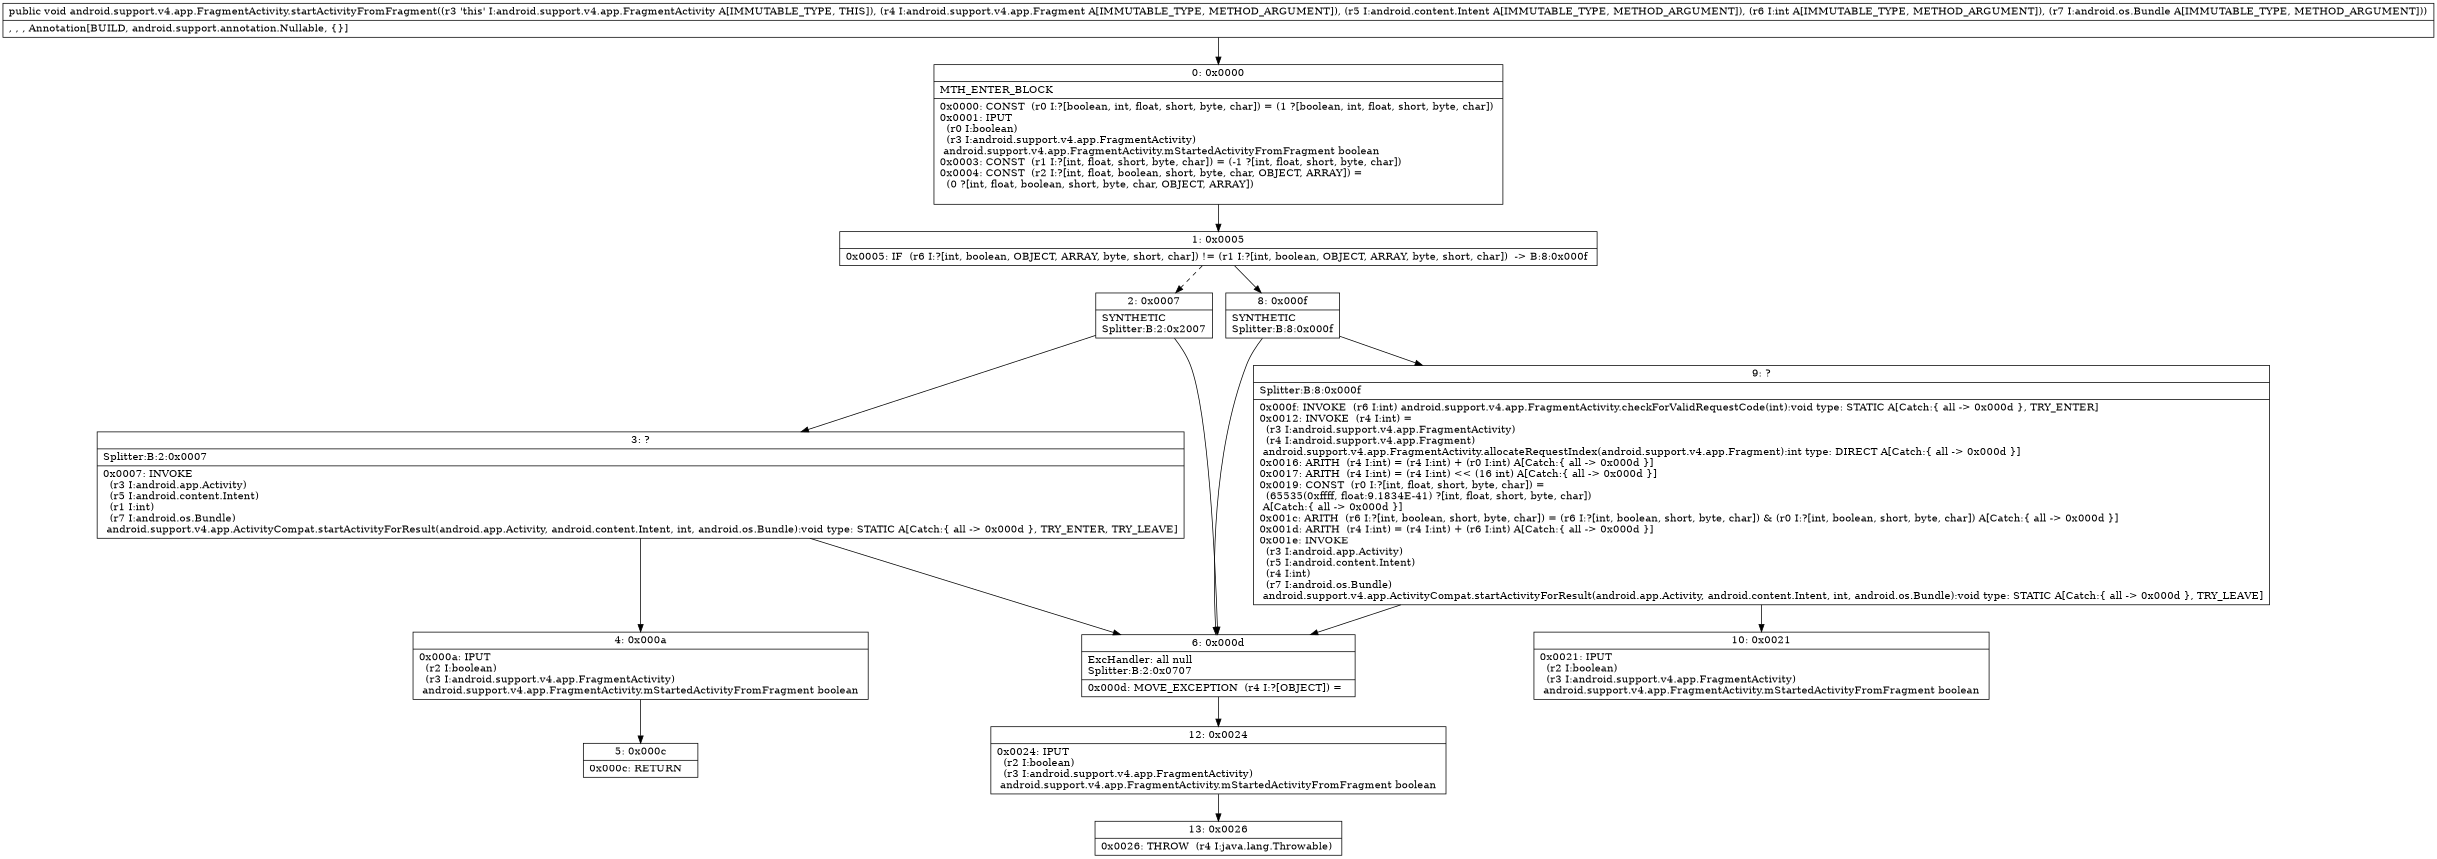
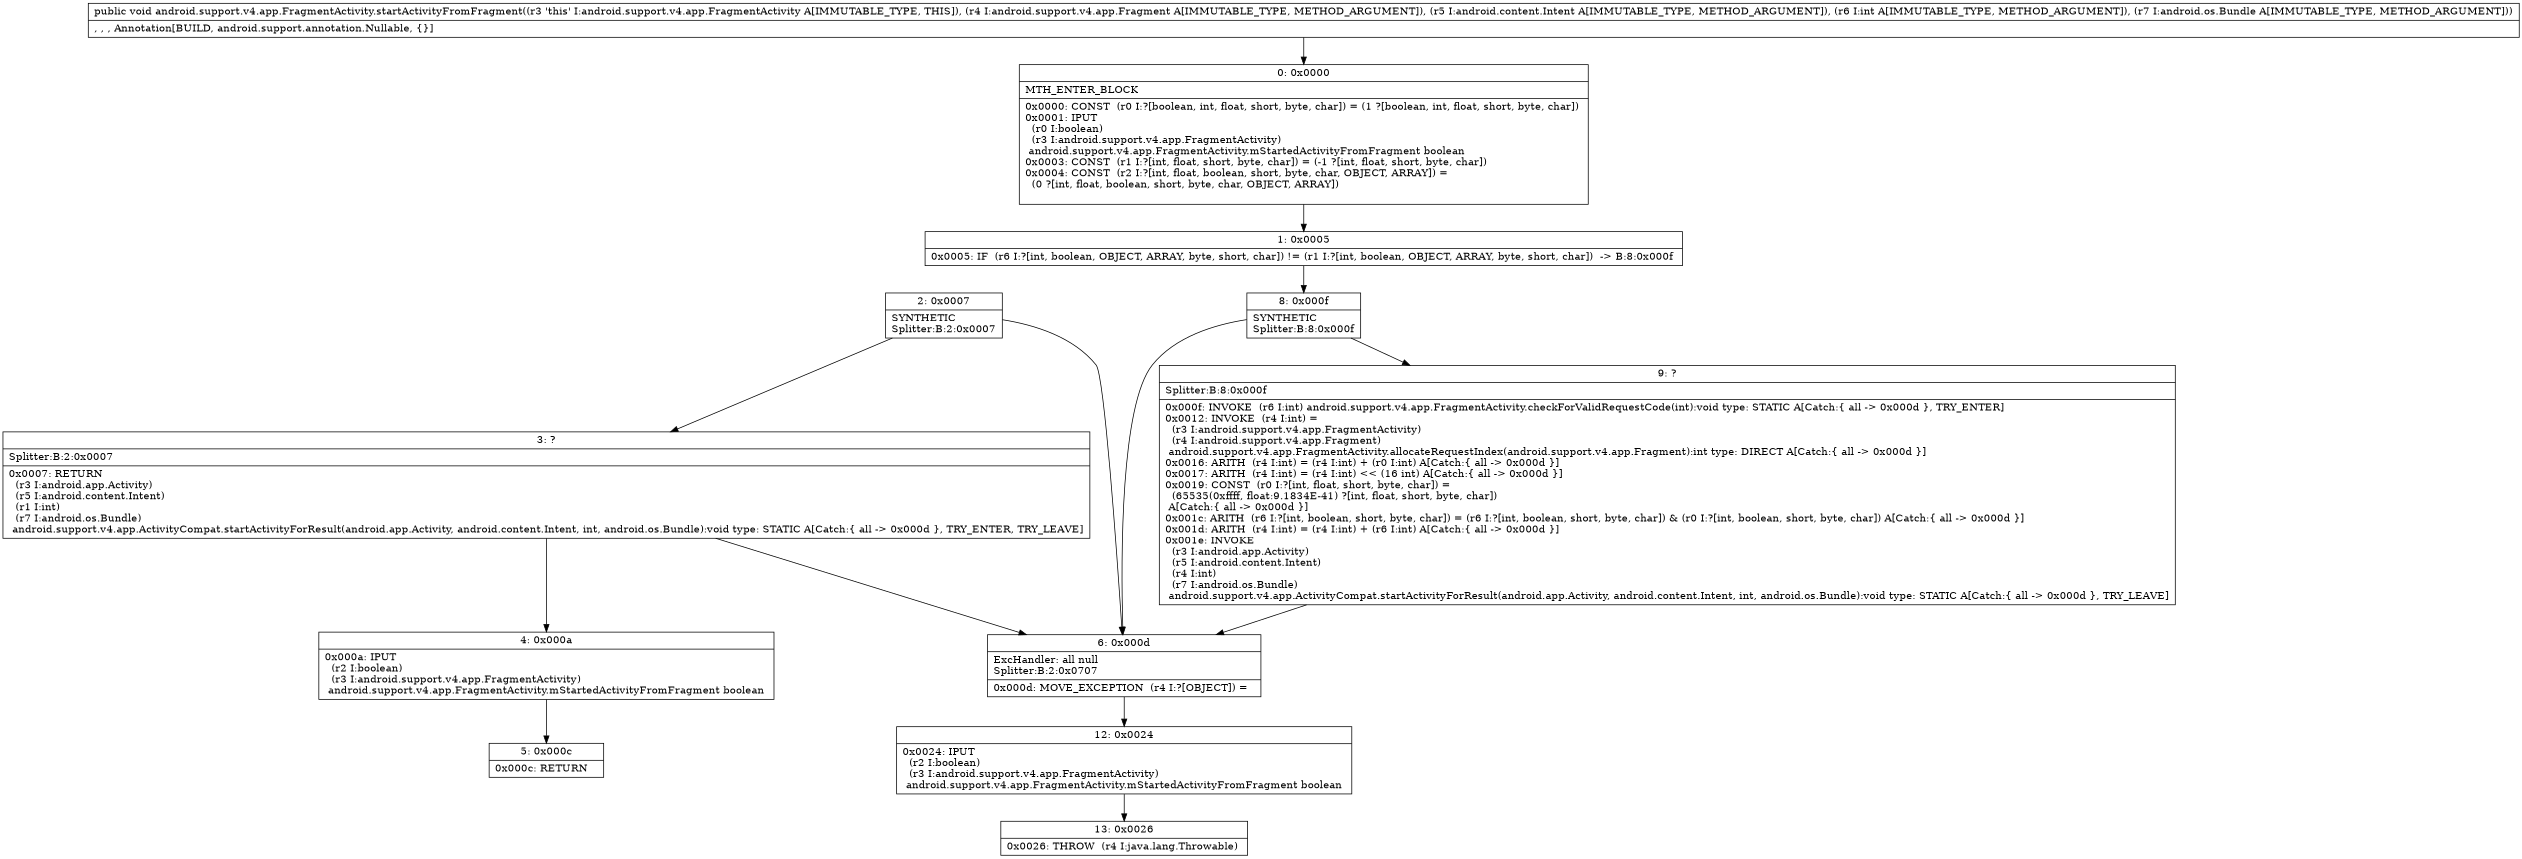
(1192, 277) -> none
(1154, 329) -> (944, 329)
(151, 474) -> (59, 474)
(1762, 666) -> none
